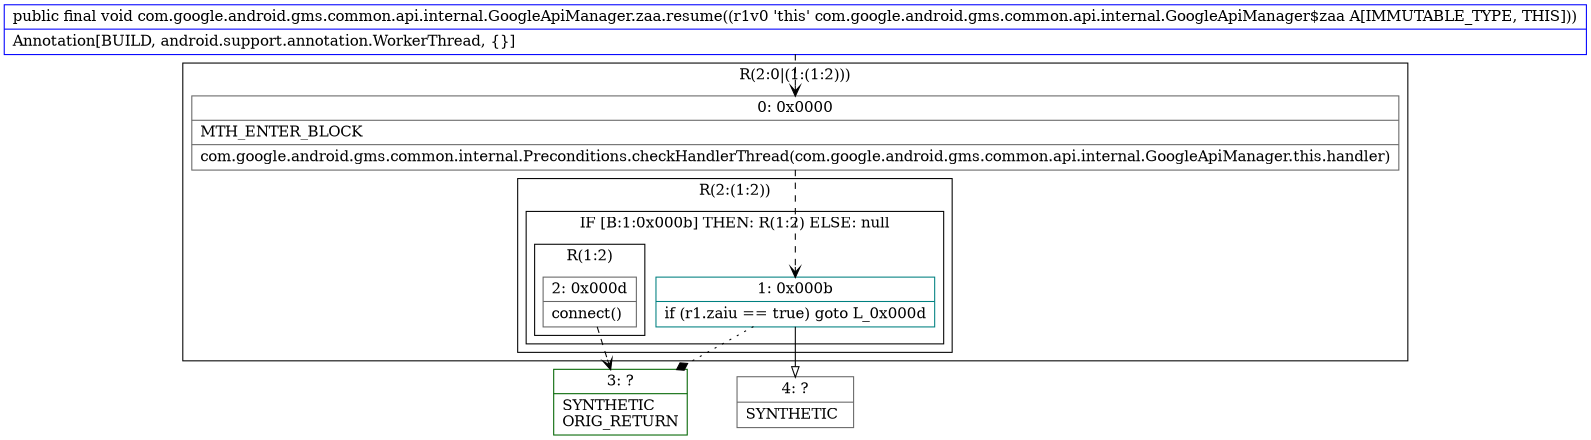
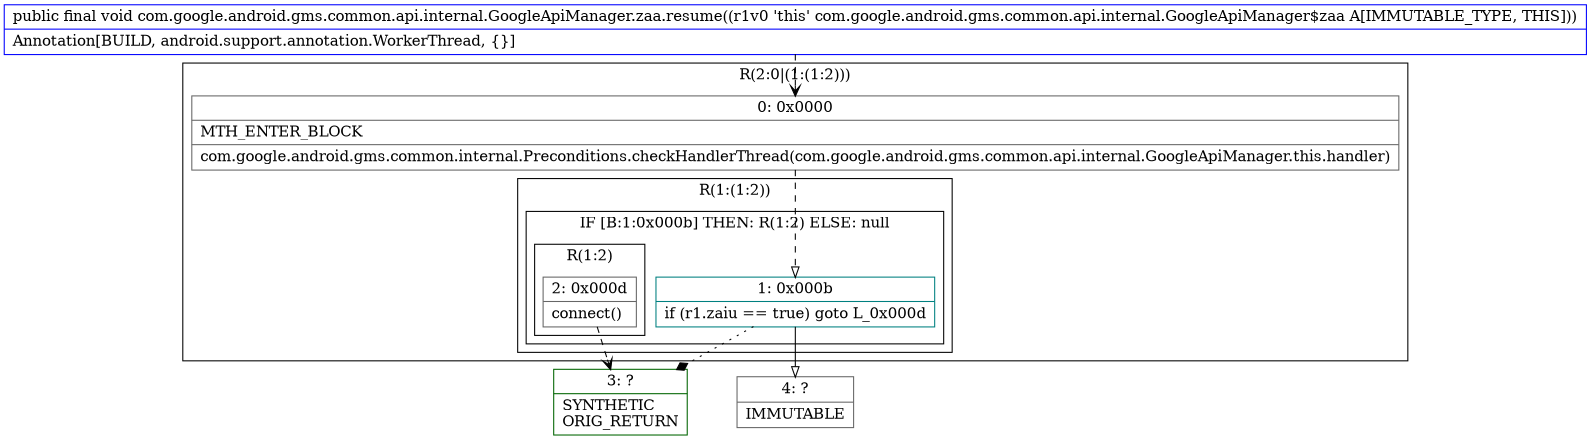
(735, 191) -> (735, 191)
(795, 218) -> (795, 218)
(792, 414) -> (795, 414)
